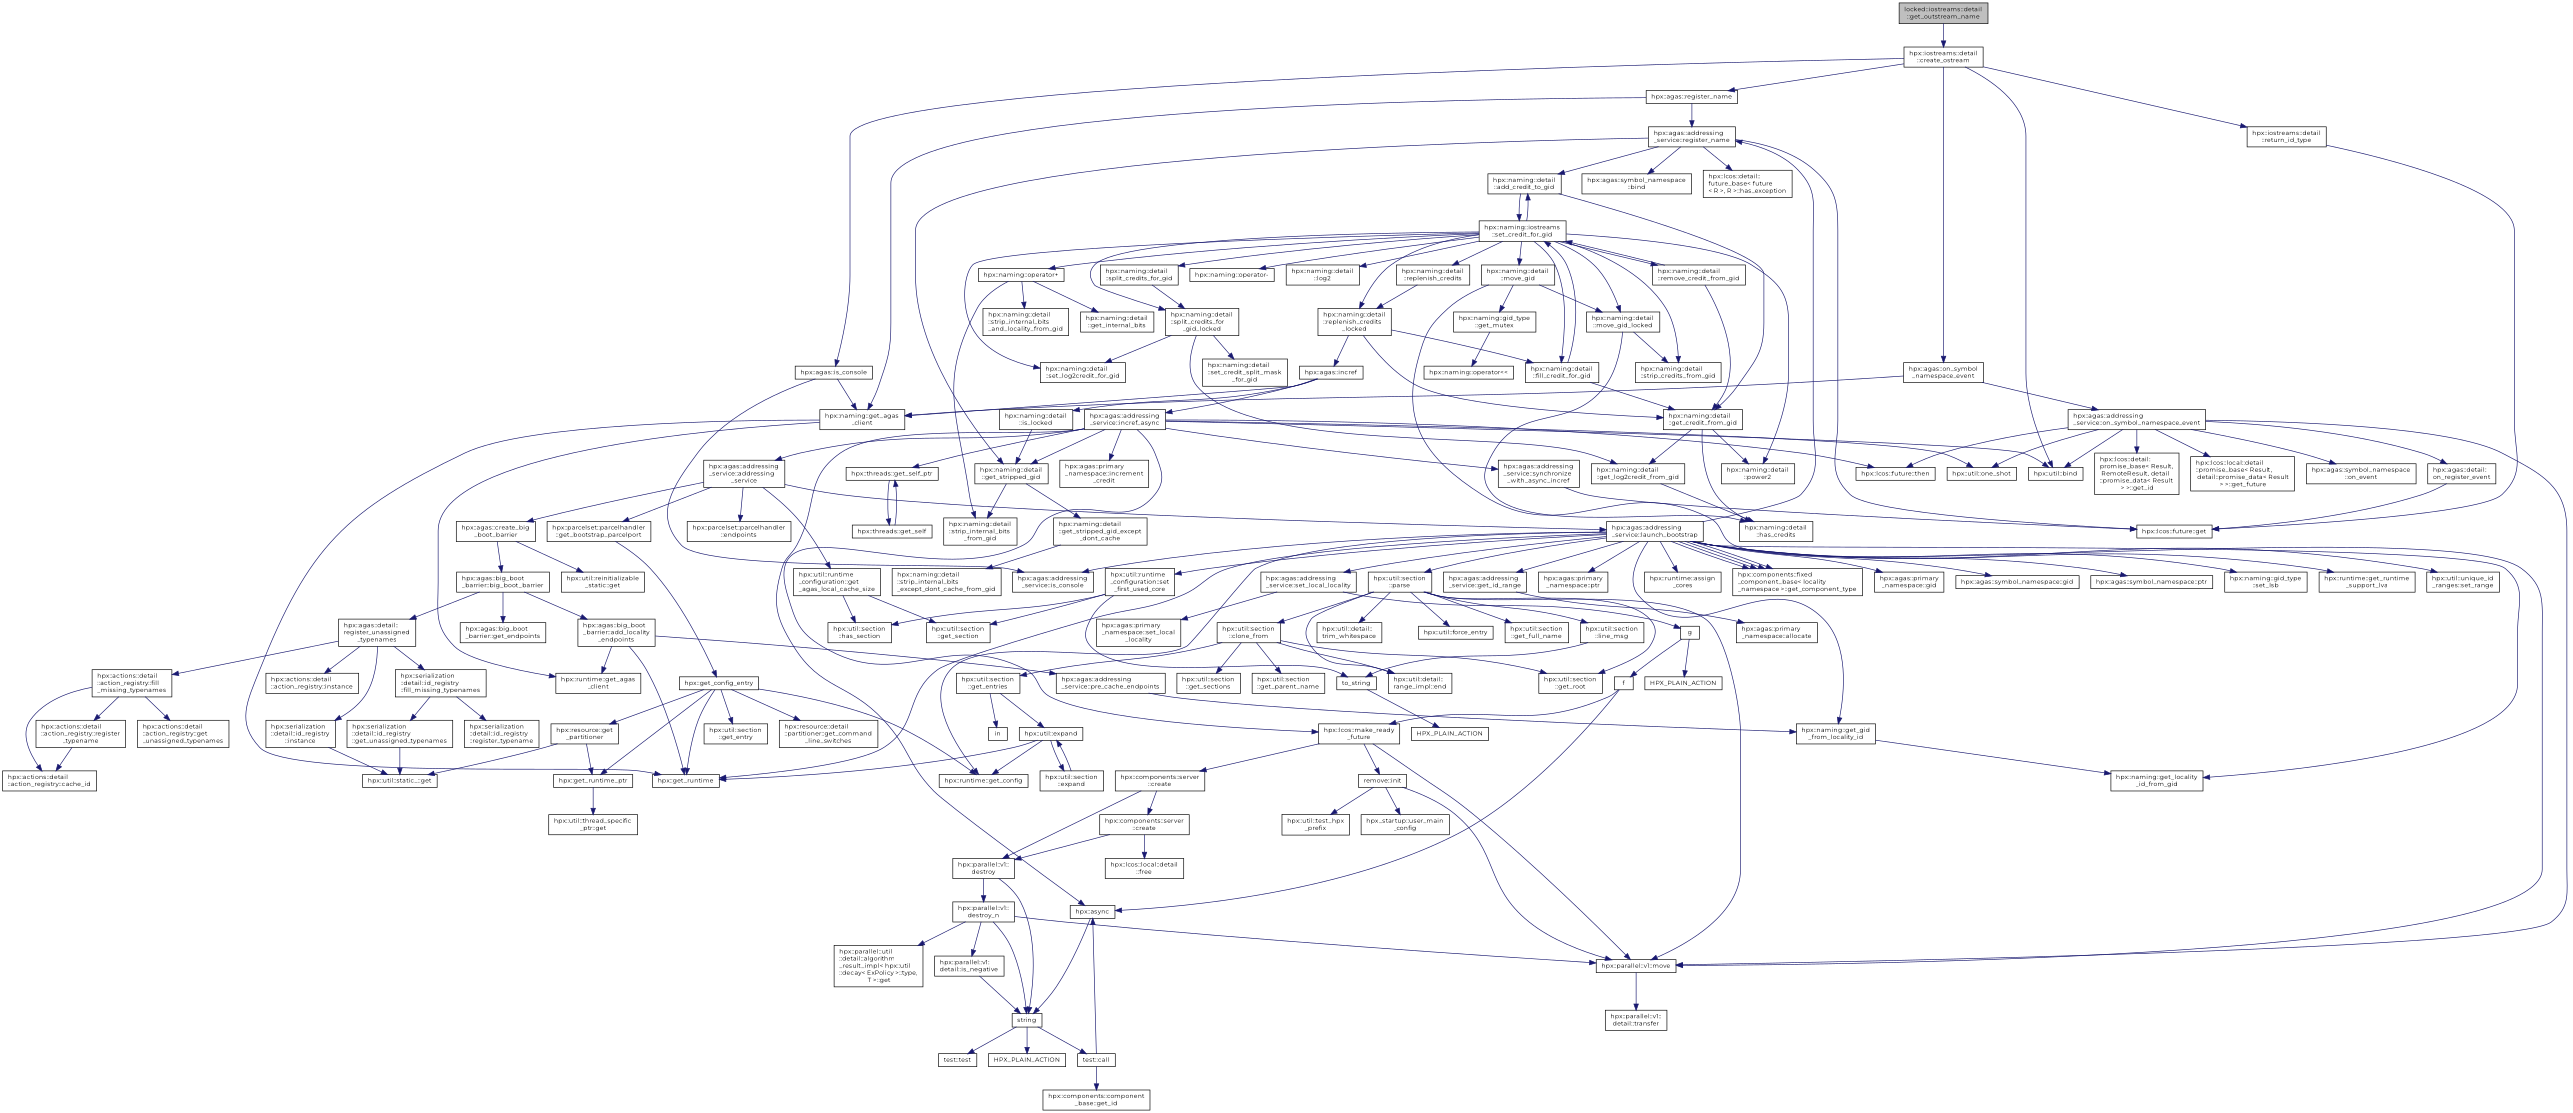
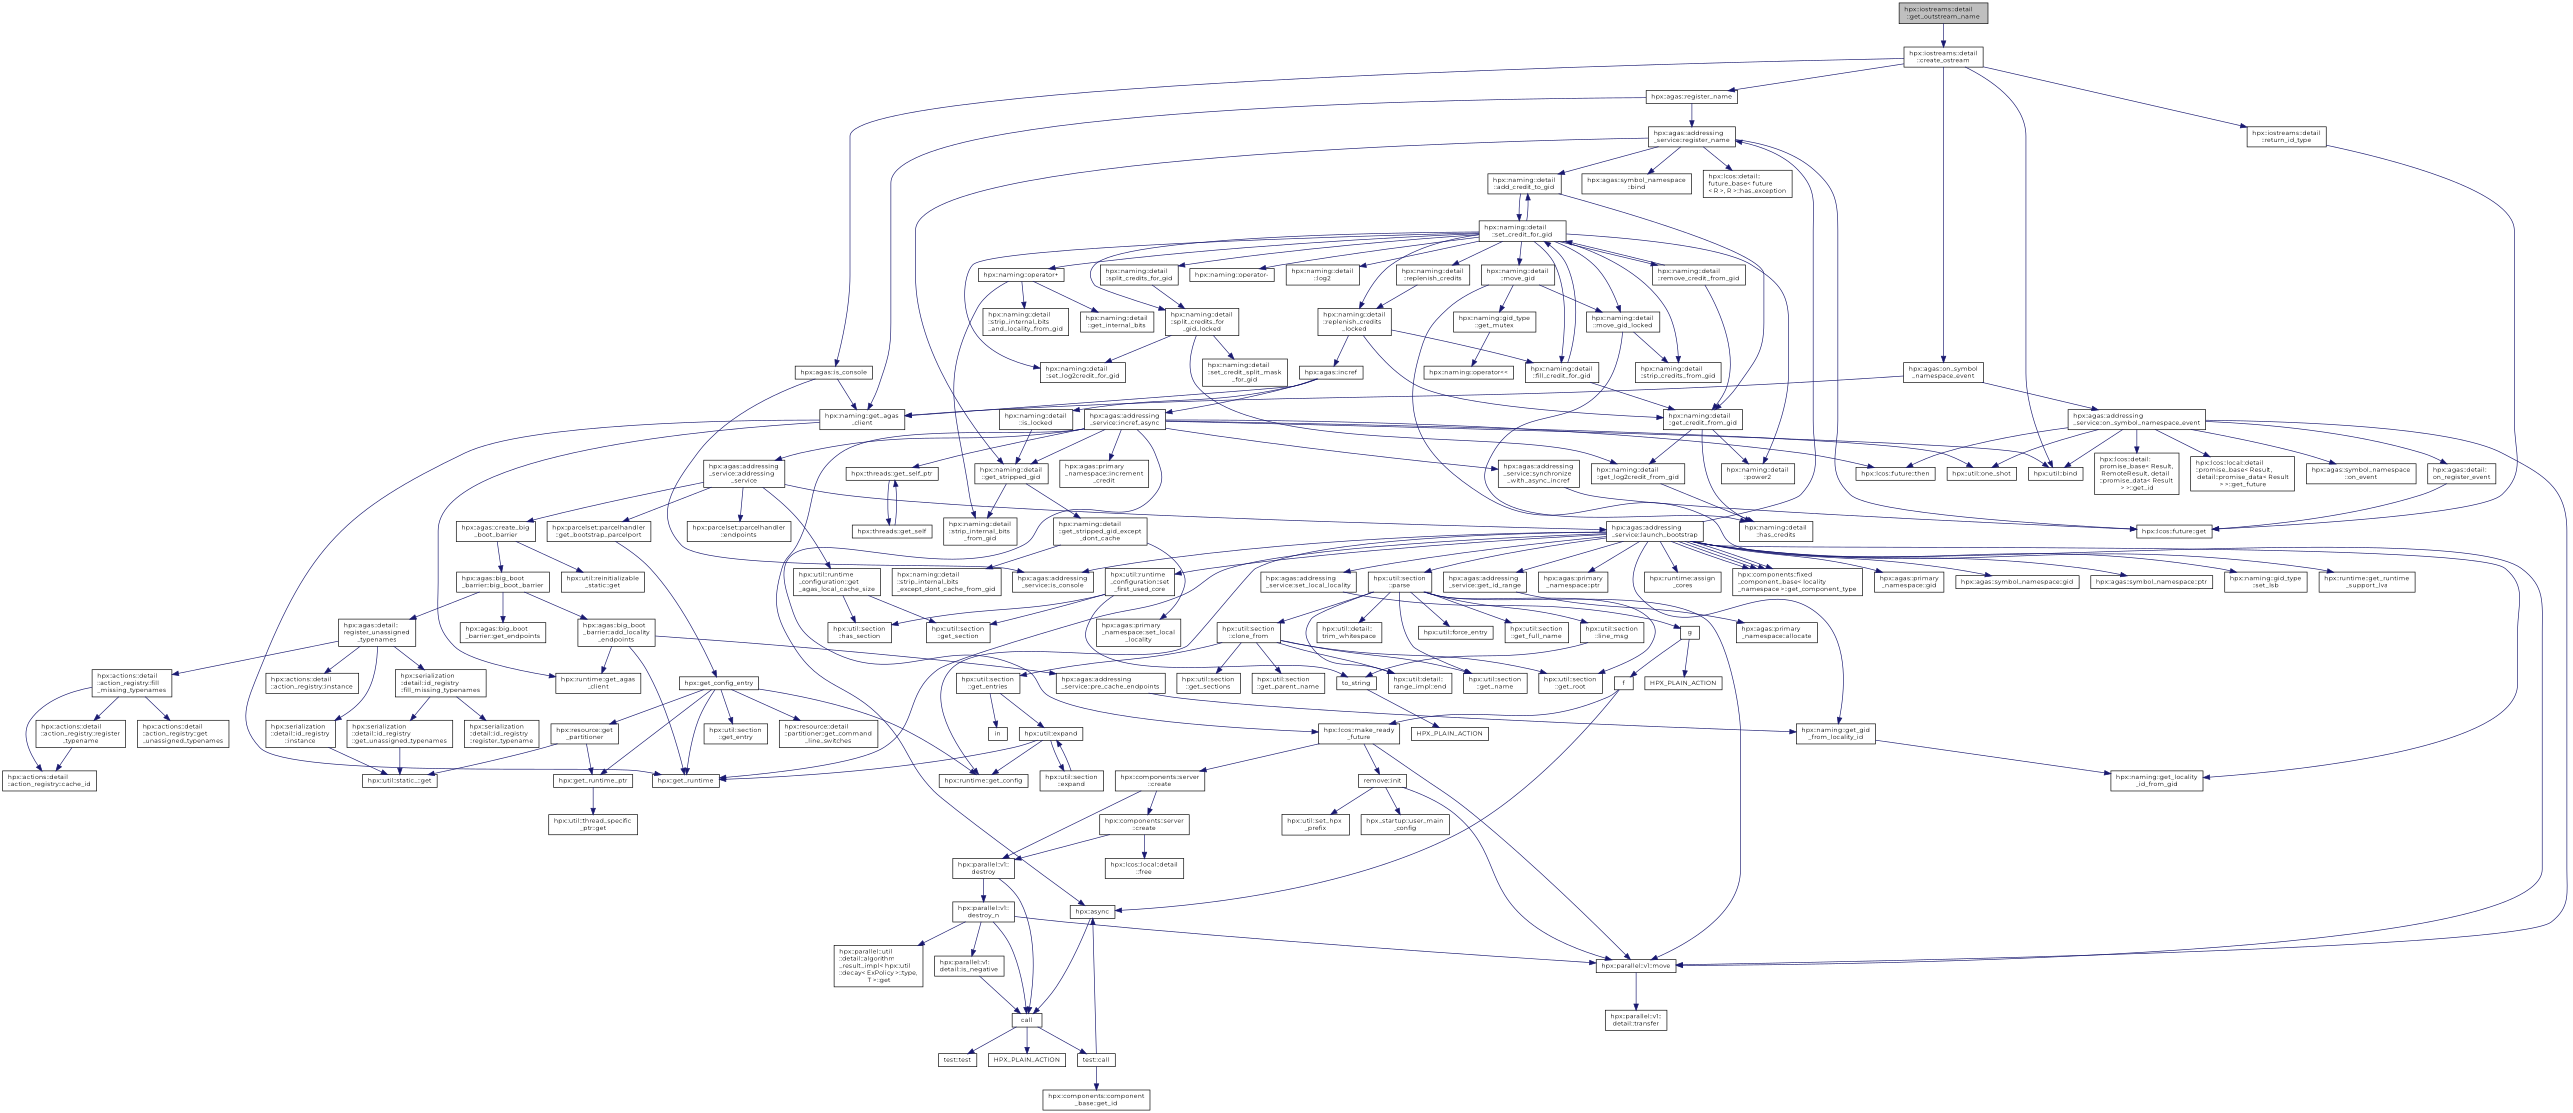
(1944, 13) -> (1944, 13)
(1523, 231) -> (1523, 231)
(2463, 582) -> none
(1232, 605) -> (1185, 578)
none -> (1495, 683)
(1316, 825) -> (1316, 825)
(1027, 1020) -> (1027, 1020)
